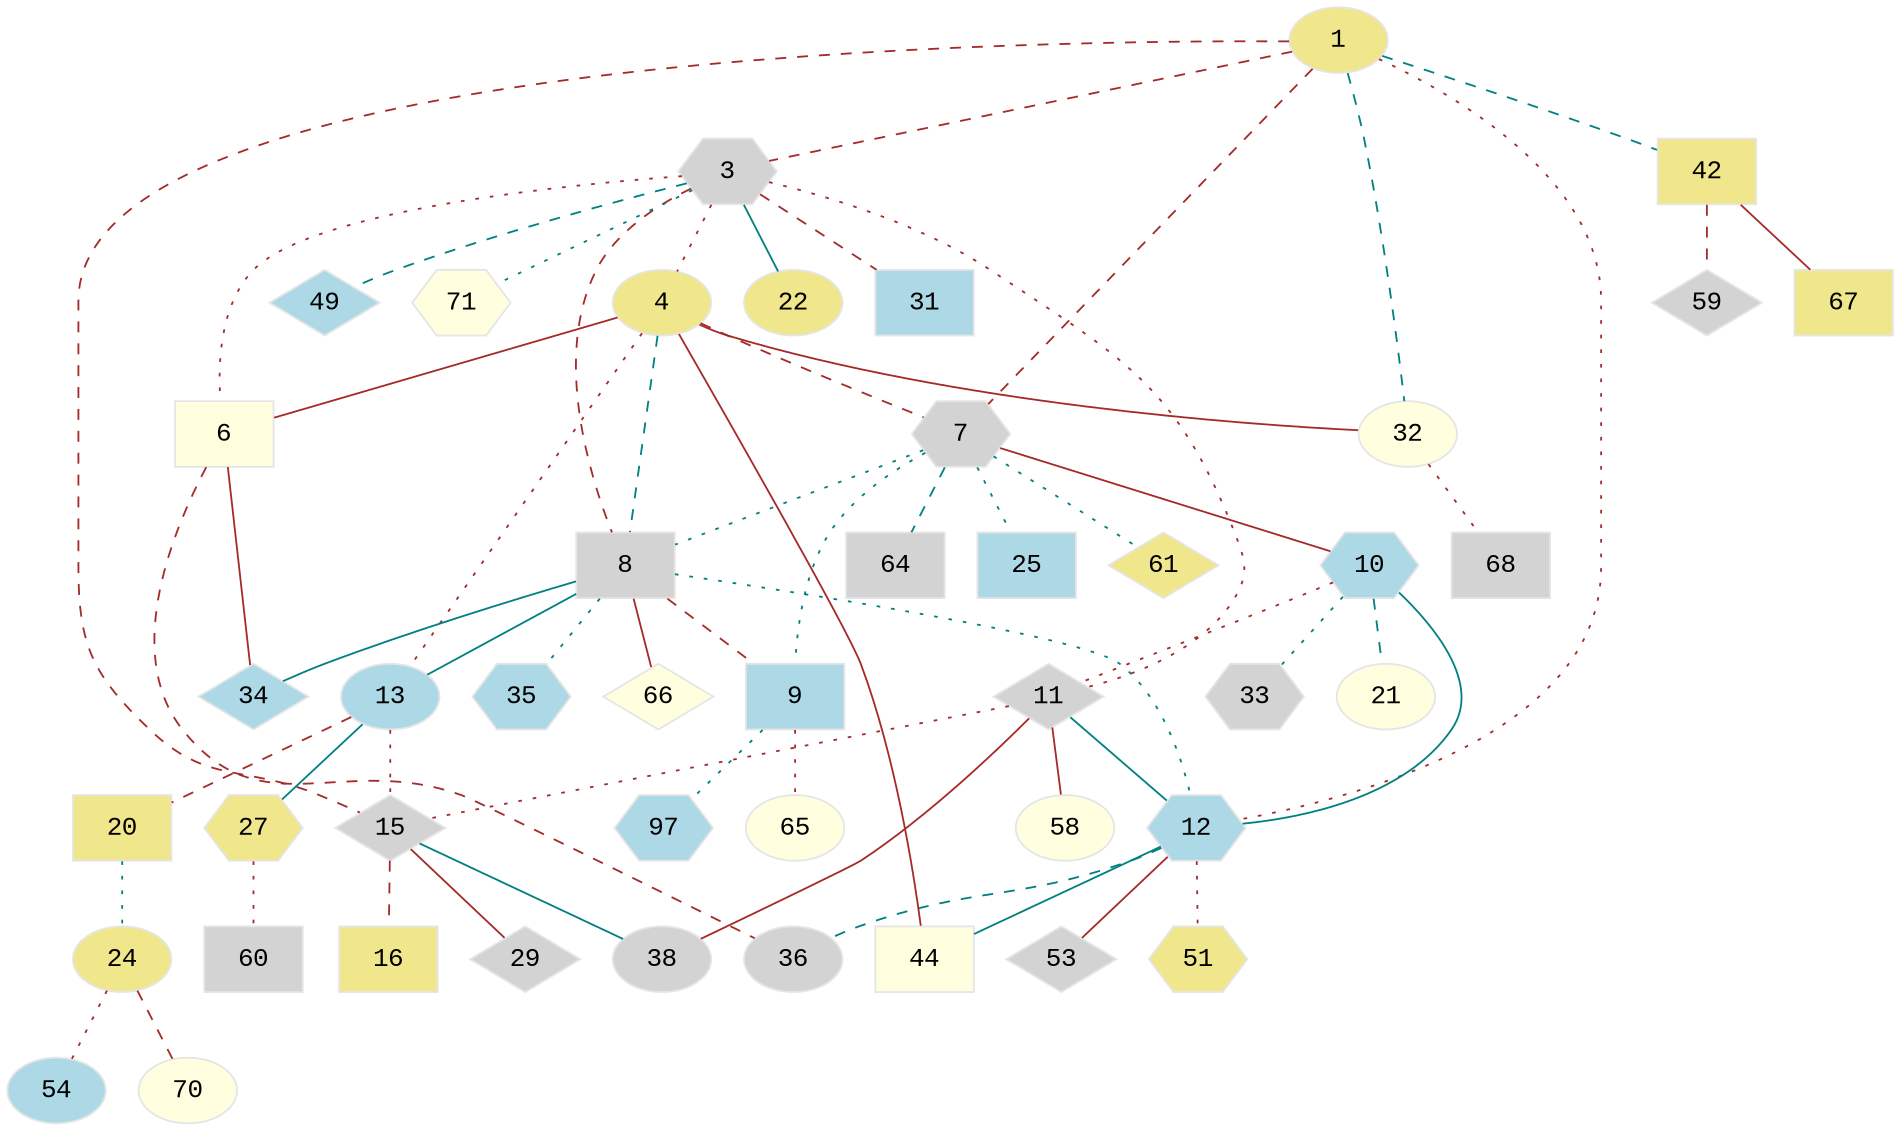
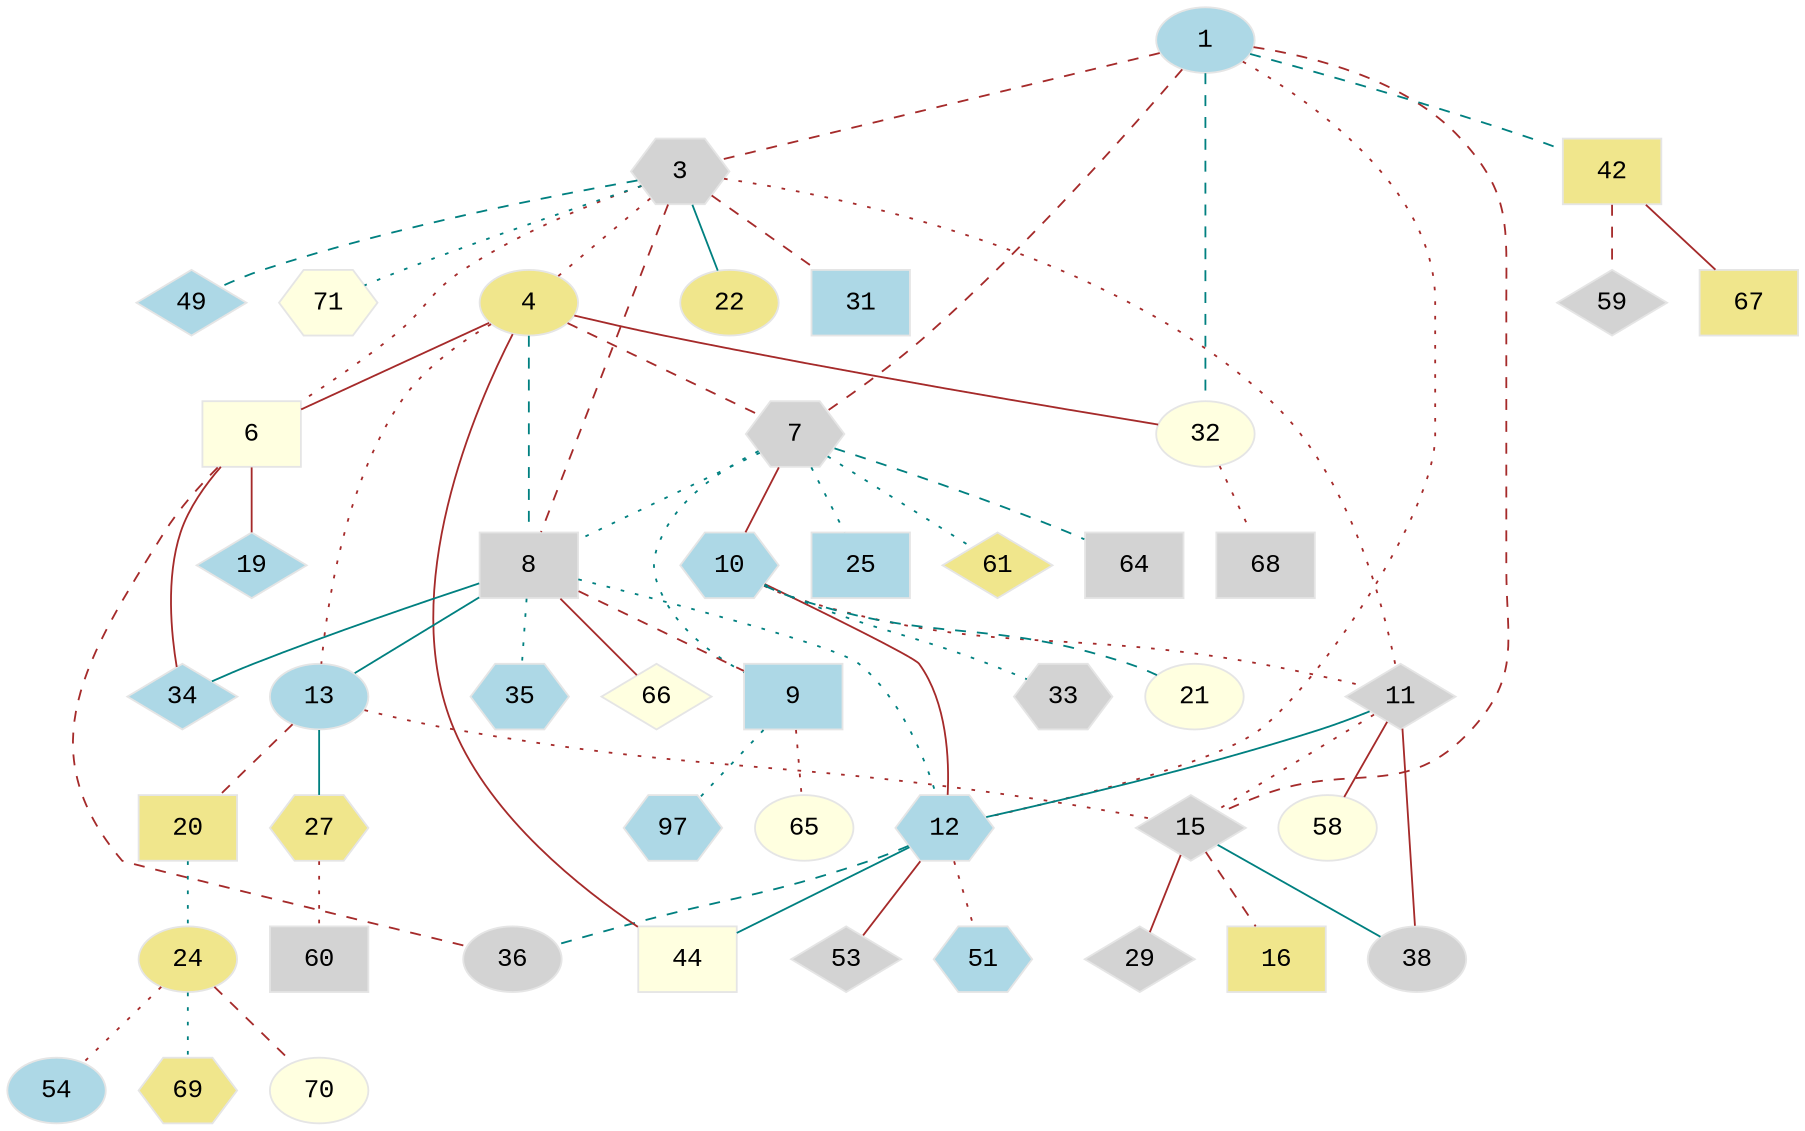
(1339, 40) -> (1205, 40)
none -> (252, 565)
(1439, 744) -> (903, 654)
(1198, 959) -> (983, 959)
none -> (188, 1091)
